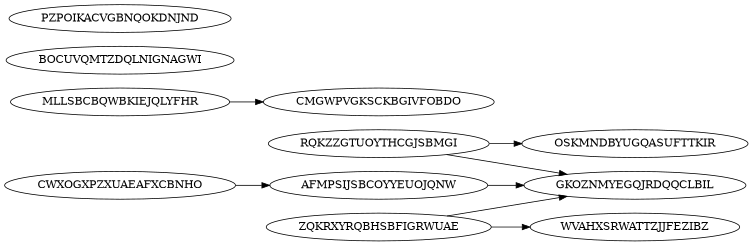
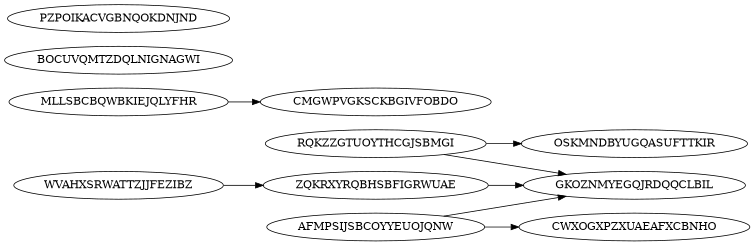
(249, 185) -> (498, 227)
(507, 227) -> (240, 185)
